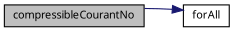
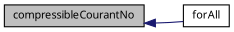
(158, 9) -> (169, 22)
